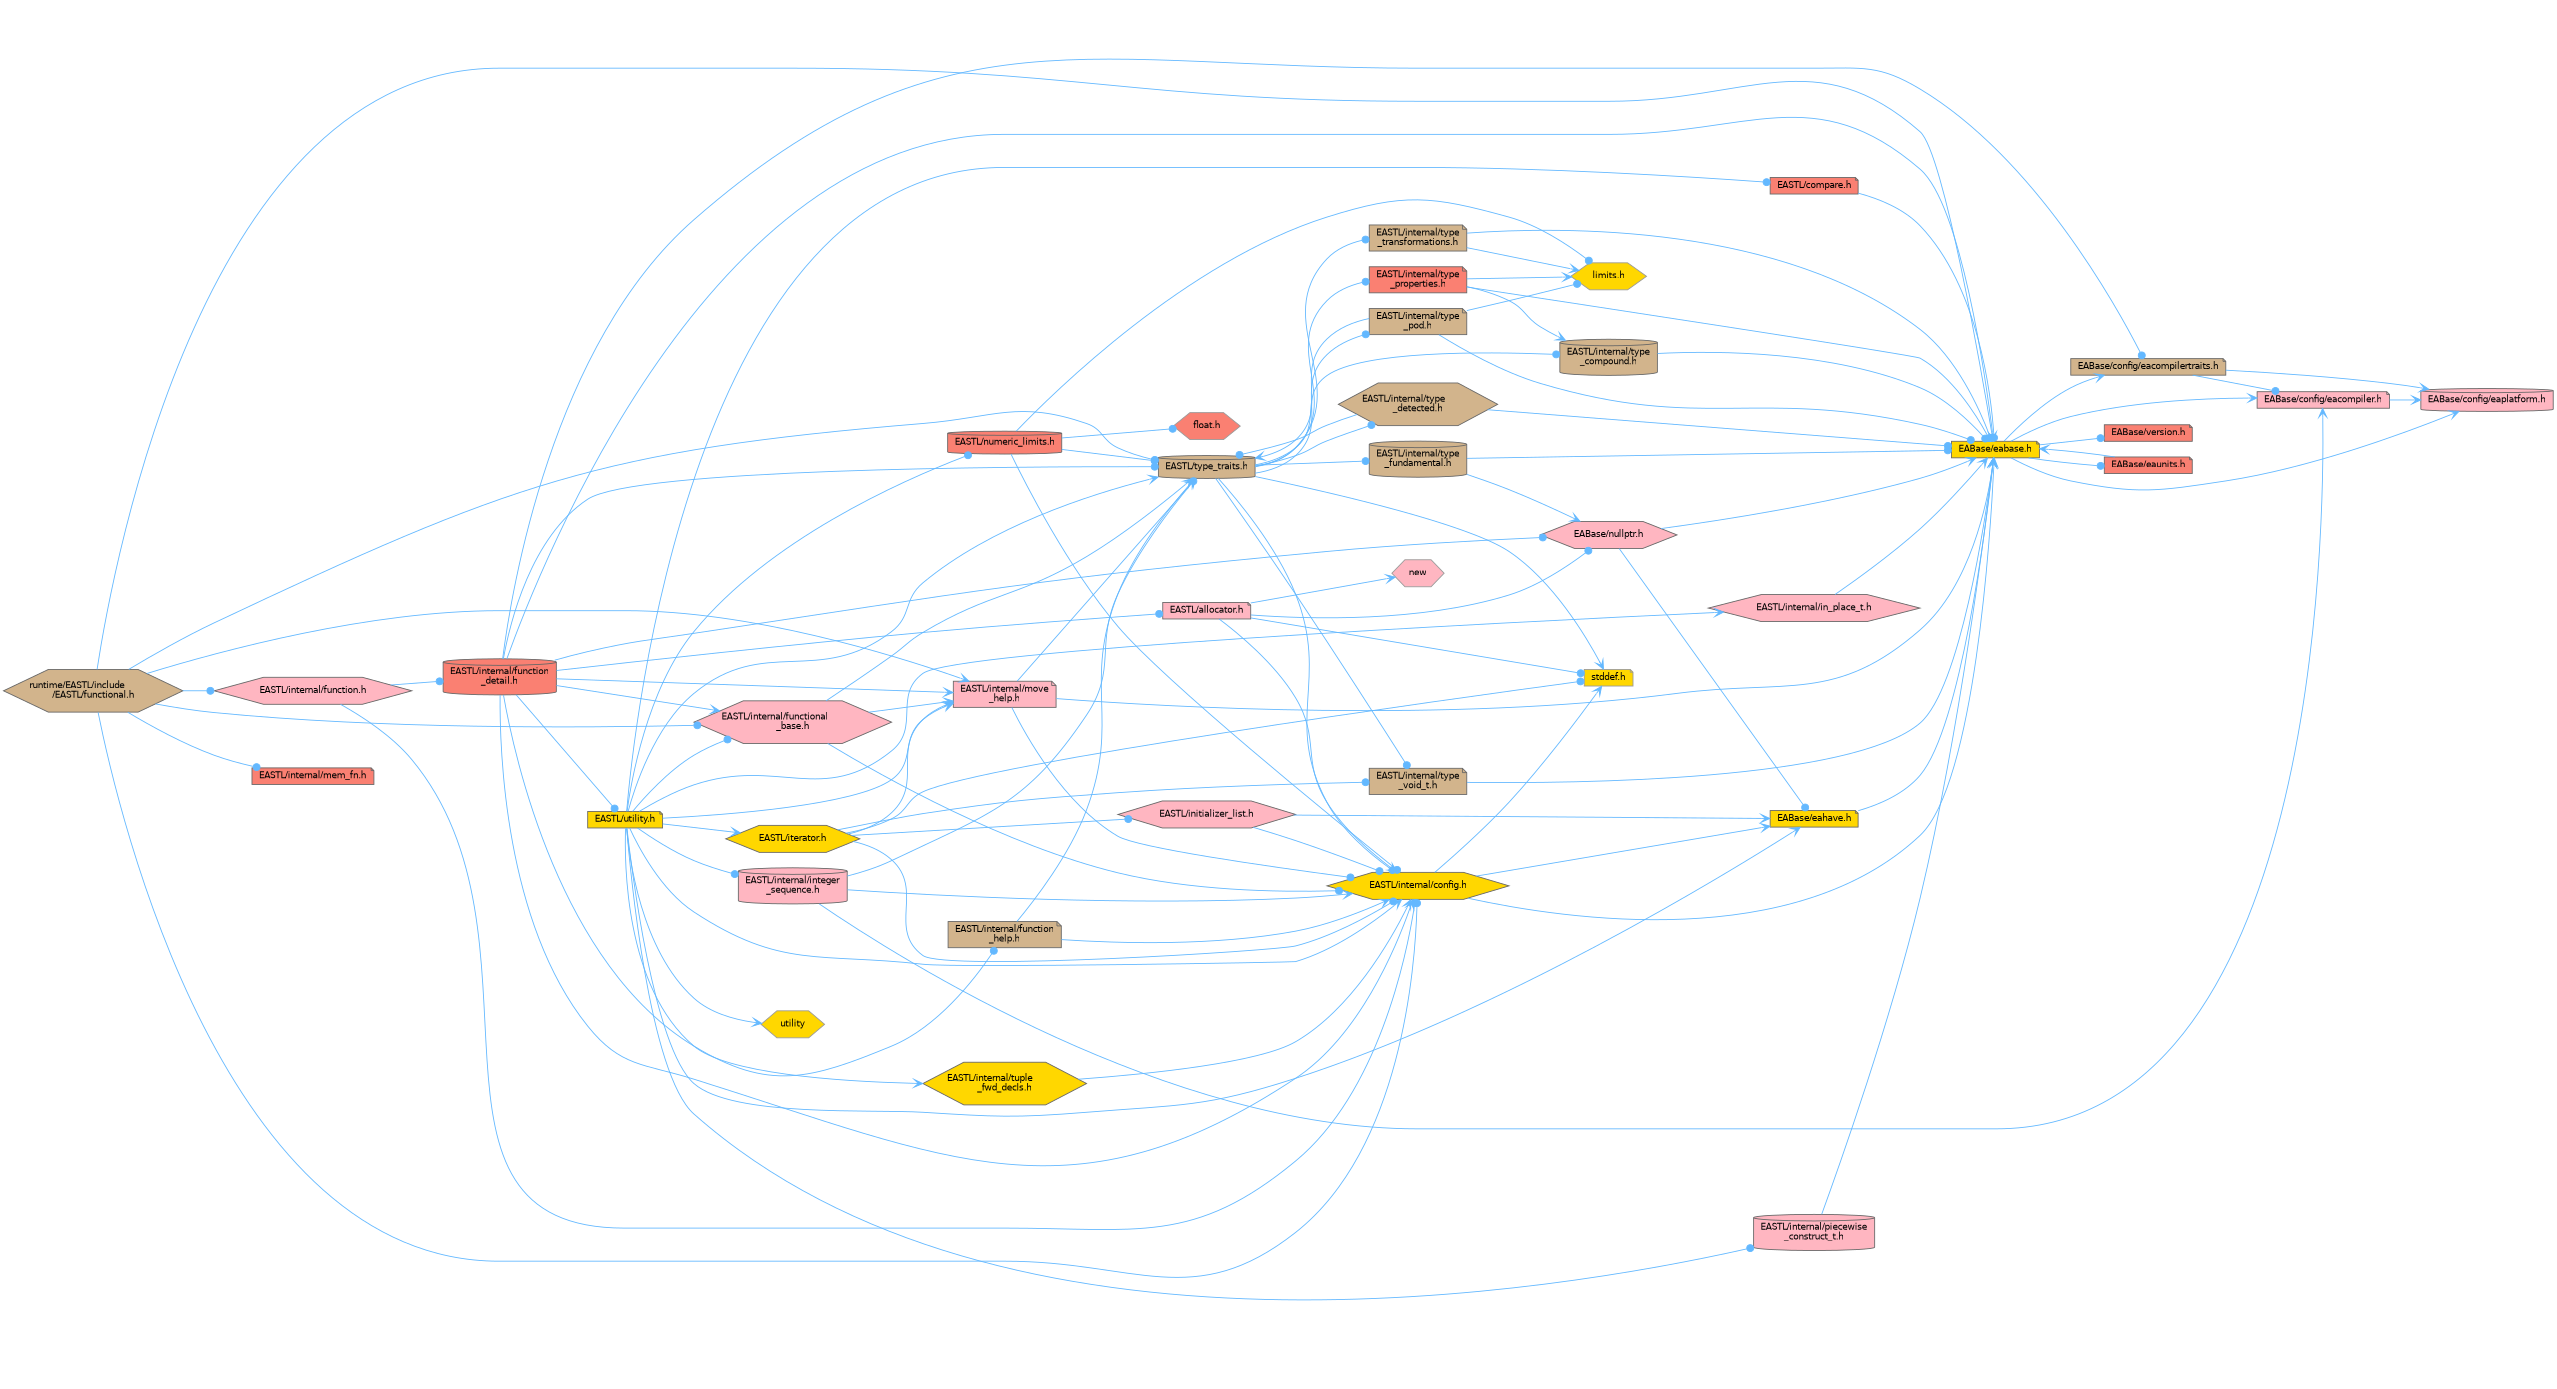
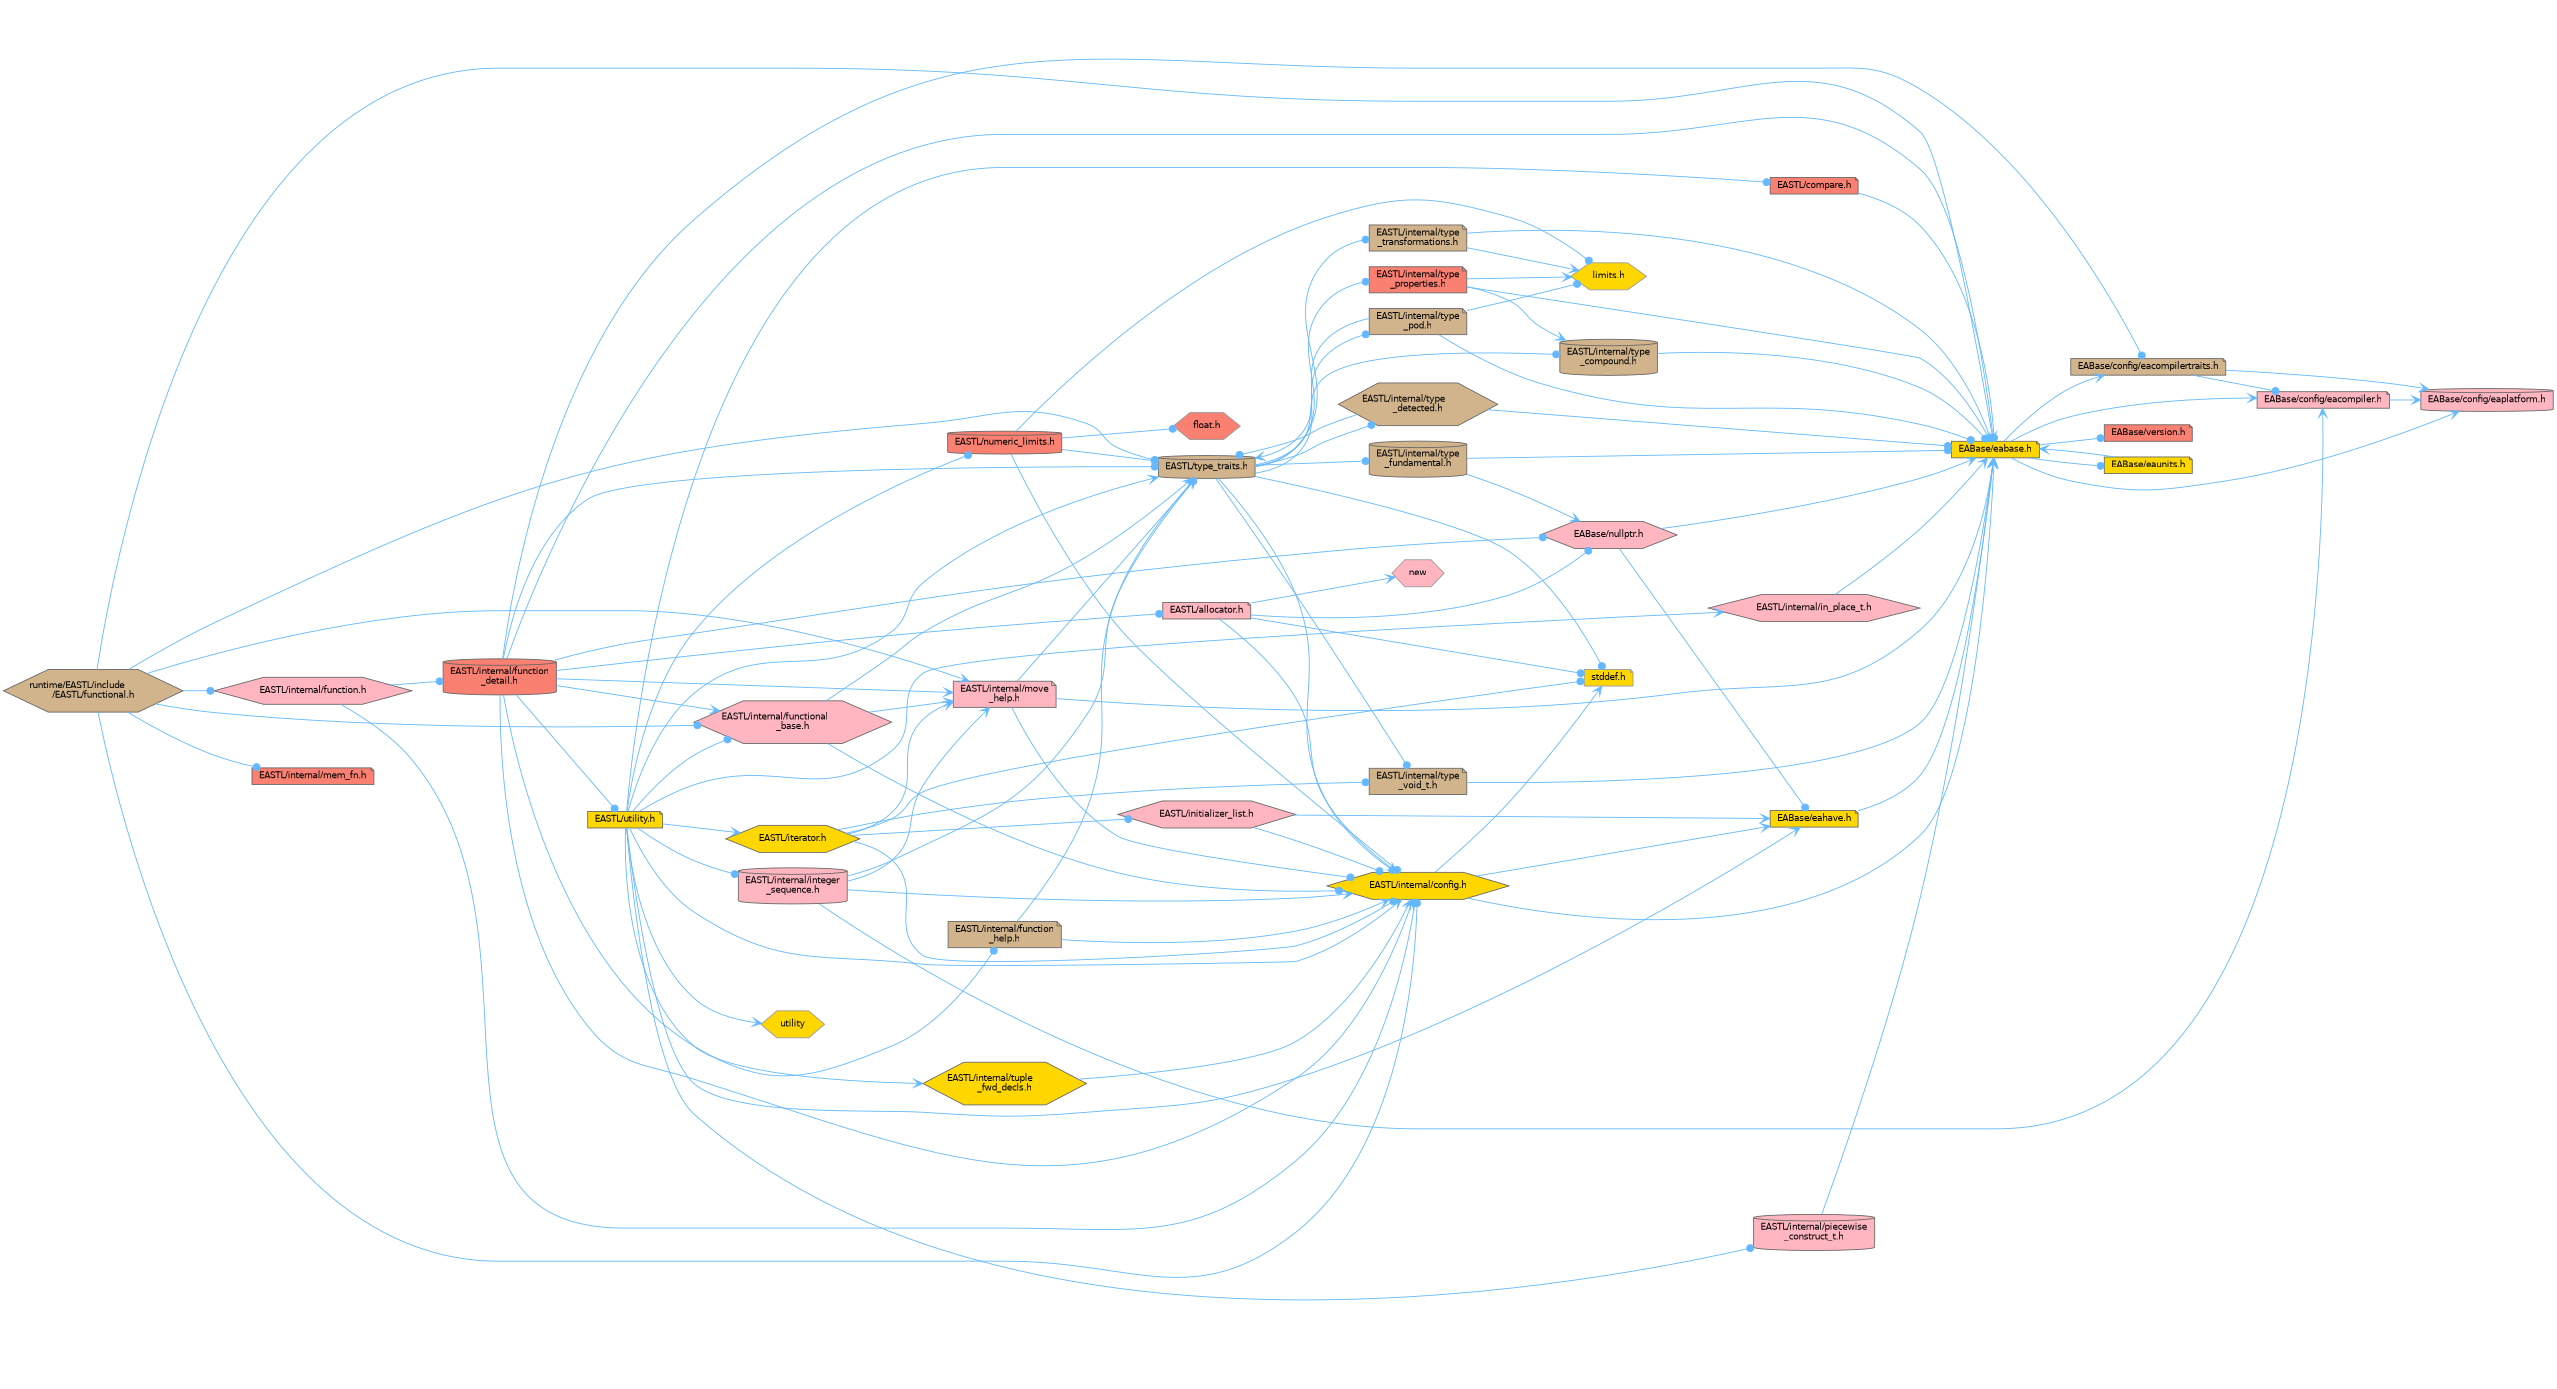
(2148, 465) -> (2148, 465)
(1454, 527) -> (1454, 527)
(826, 801) -> (914, 808)
